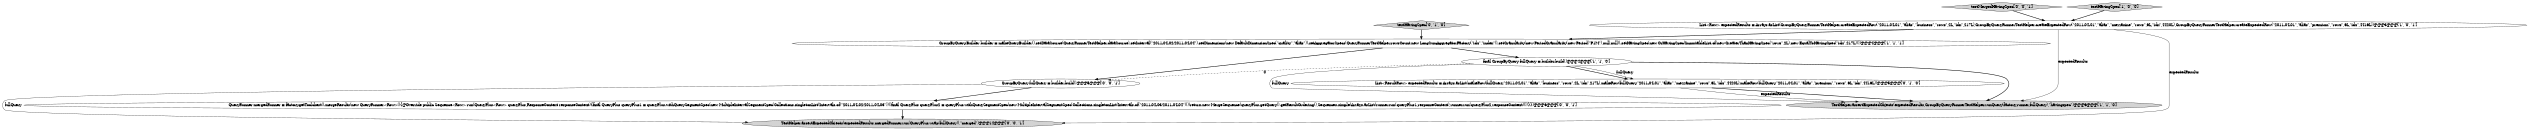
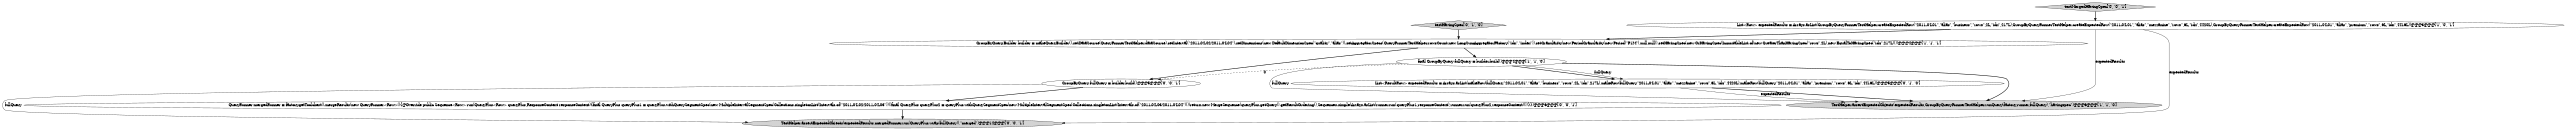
(2115, 7) -> none
